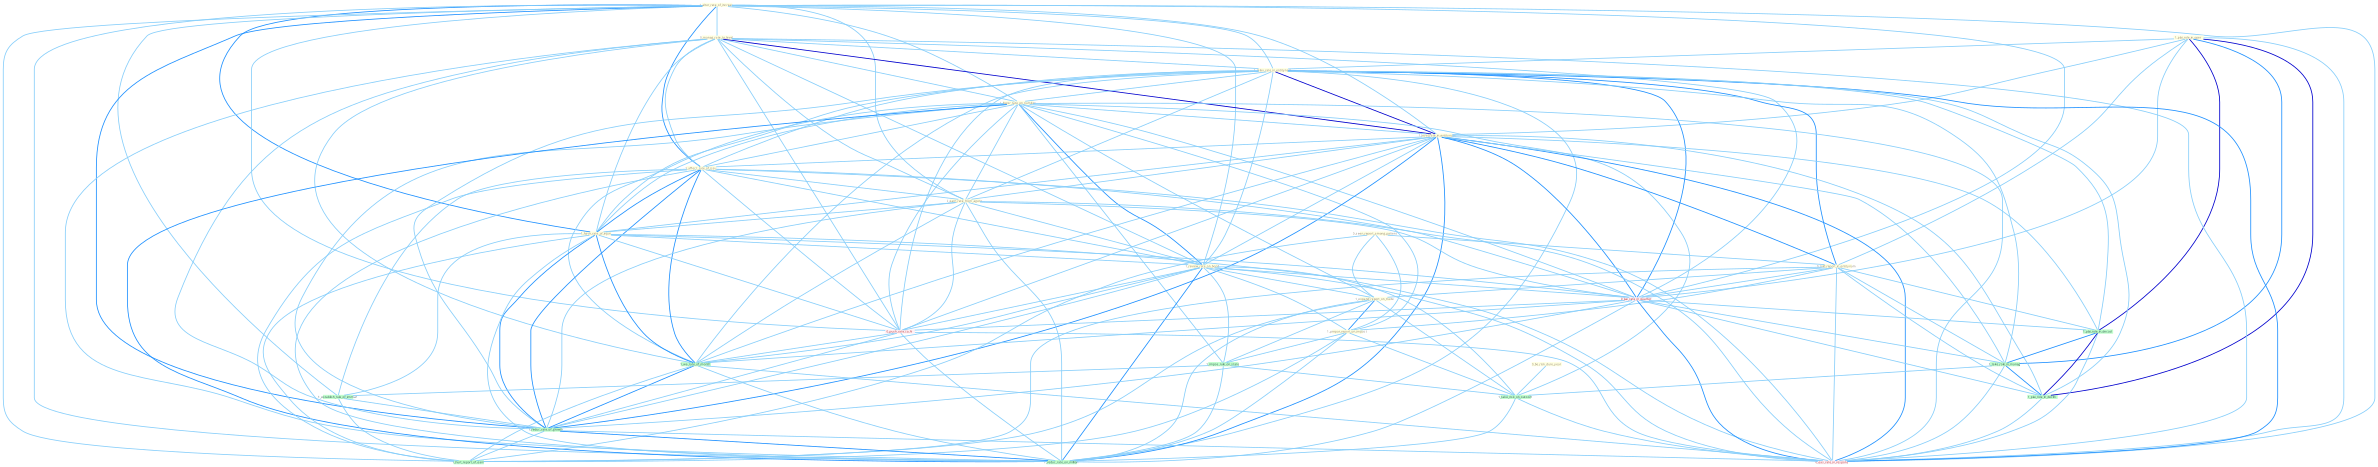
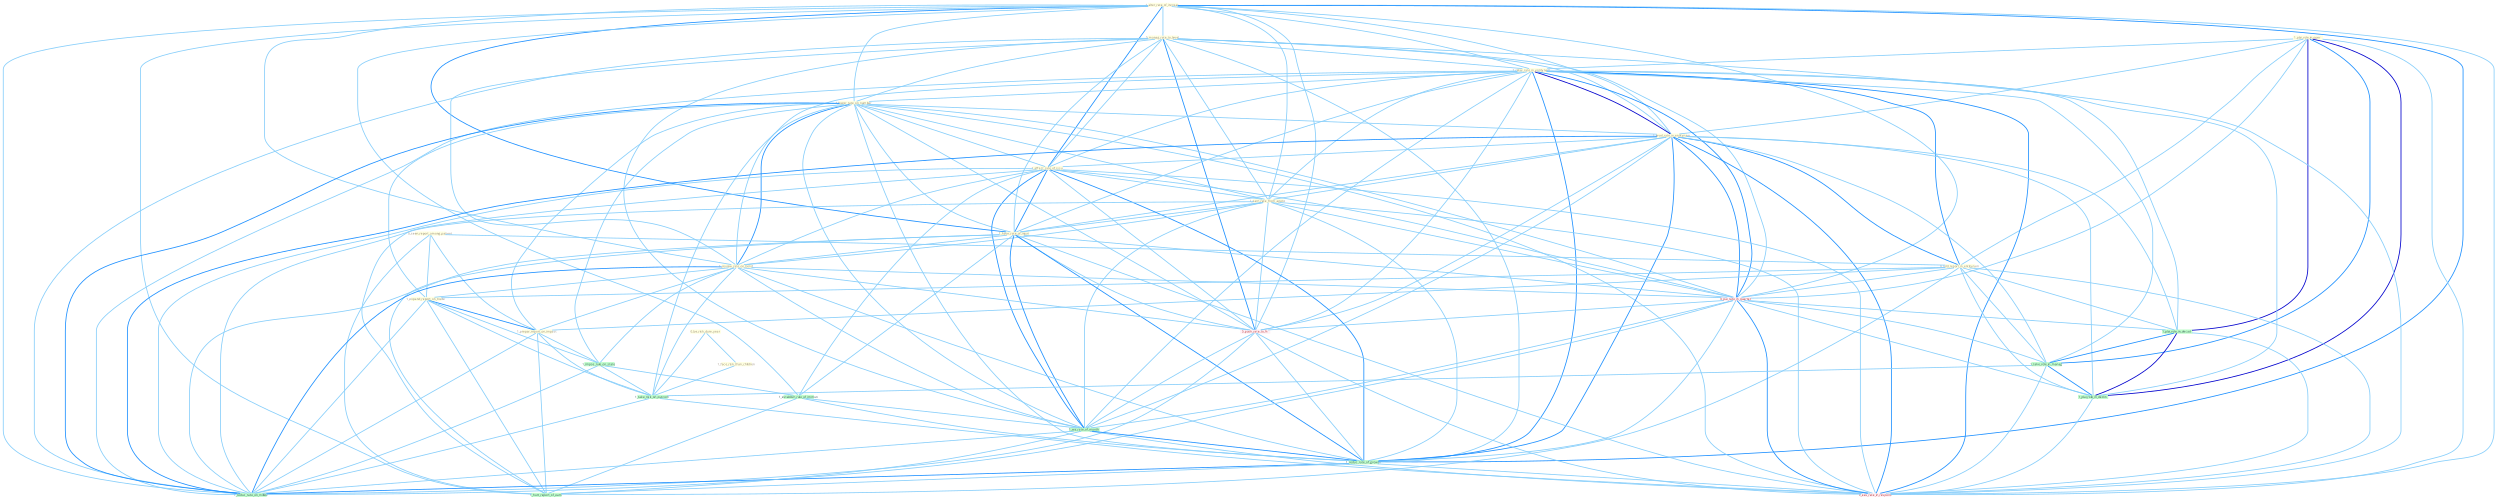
(1130, 94) -> (1434, 53)
(700, 117) -> (1572, 332)
(818, 199) -> (1204, 170)
(1314, 204) -> none
(1530, 335) -> none
none -> (737, 364)
none -> (942, 413)
